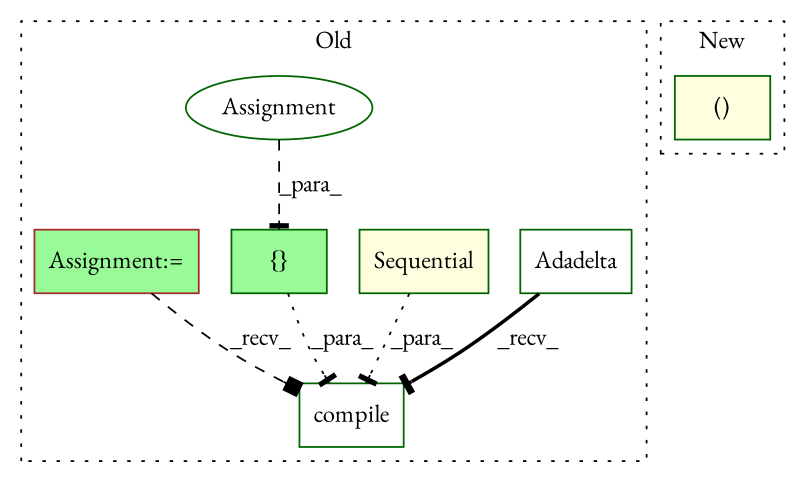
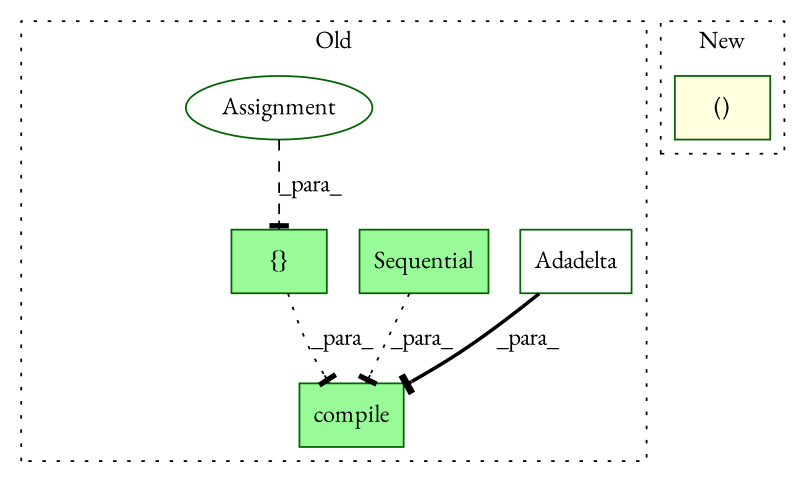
(117, 261) -> none
(424, 261) -> (424, 261)
(528, 338) -> (528, 338)
(352, 415) -> (352, 415)
